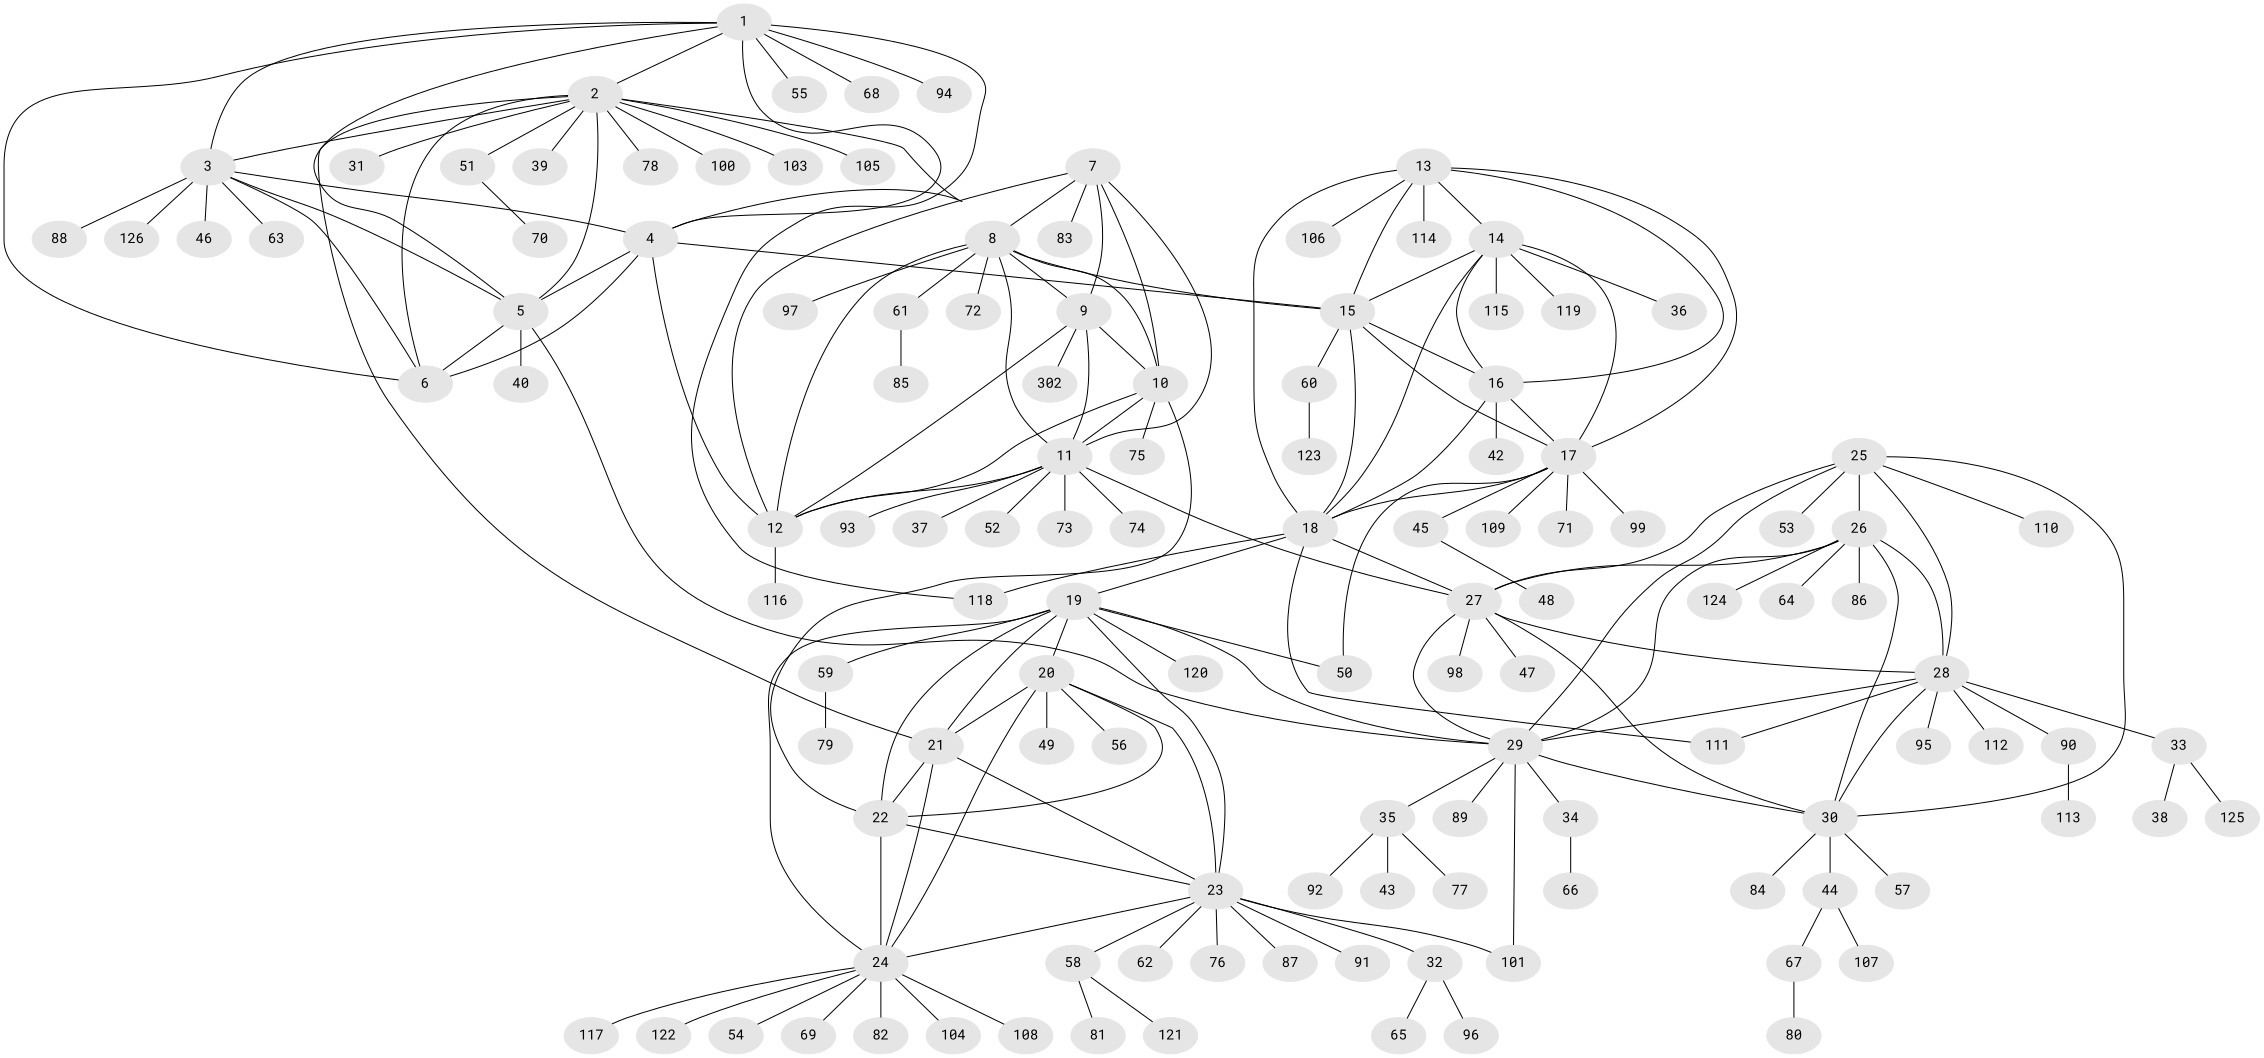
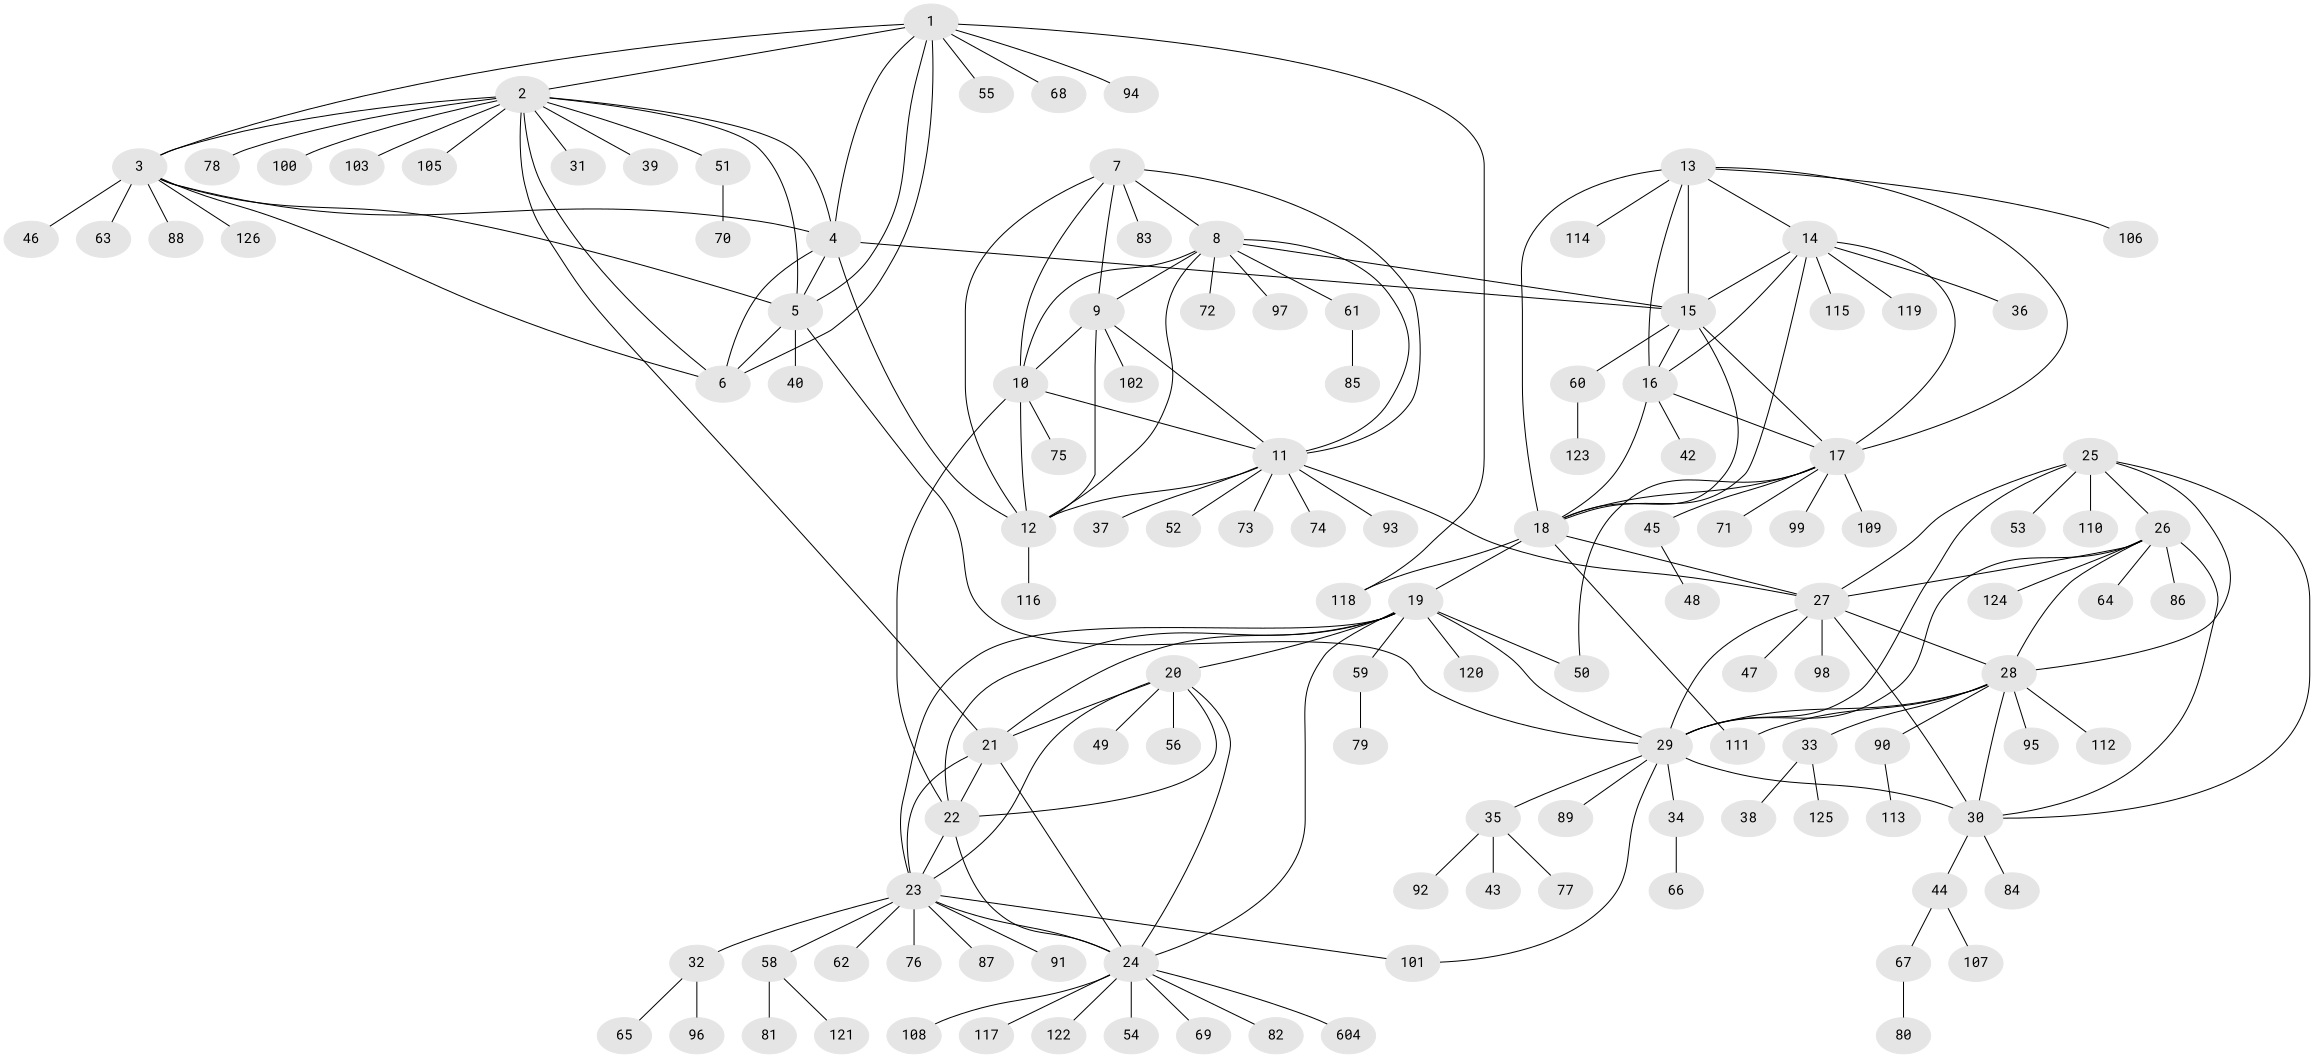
(1050, 384) -> (1131, 384)
(1903, 891) -> none
(953, 1036) -> (1348, 1036)
